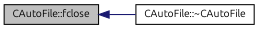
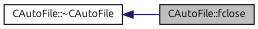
(122, 15) -> (147, 15)
